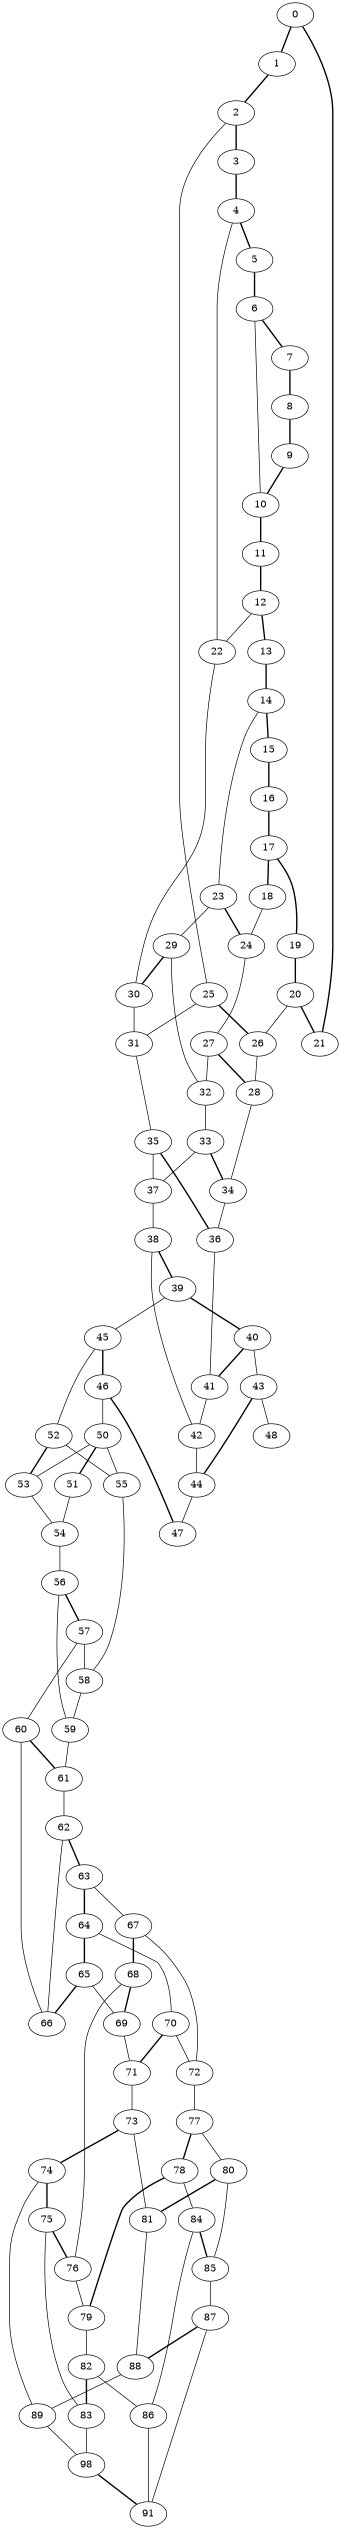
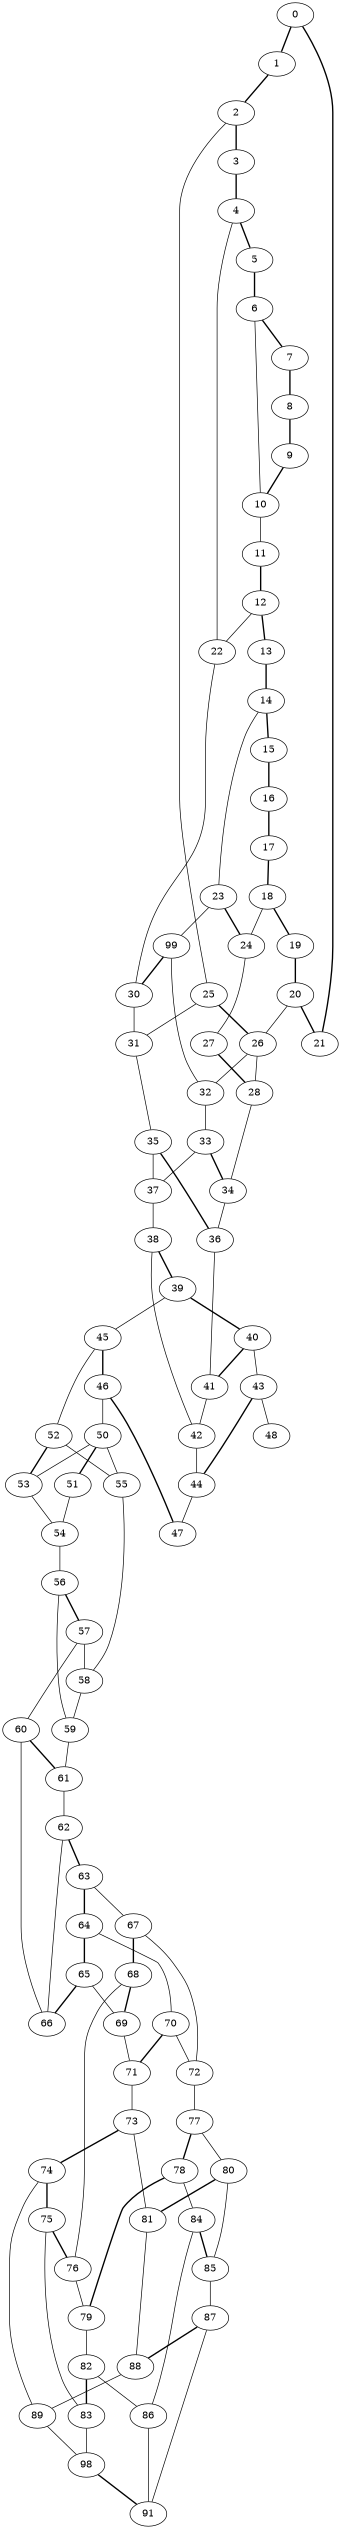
(261, 530) -> (261, 530)
(294, 894) -> (281, 922)
(172, 946) -> (172, 946)
(207, 1069) -> (235, 1066)
